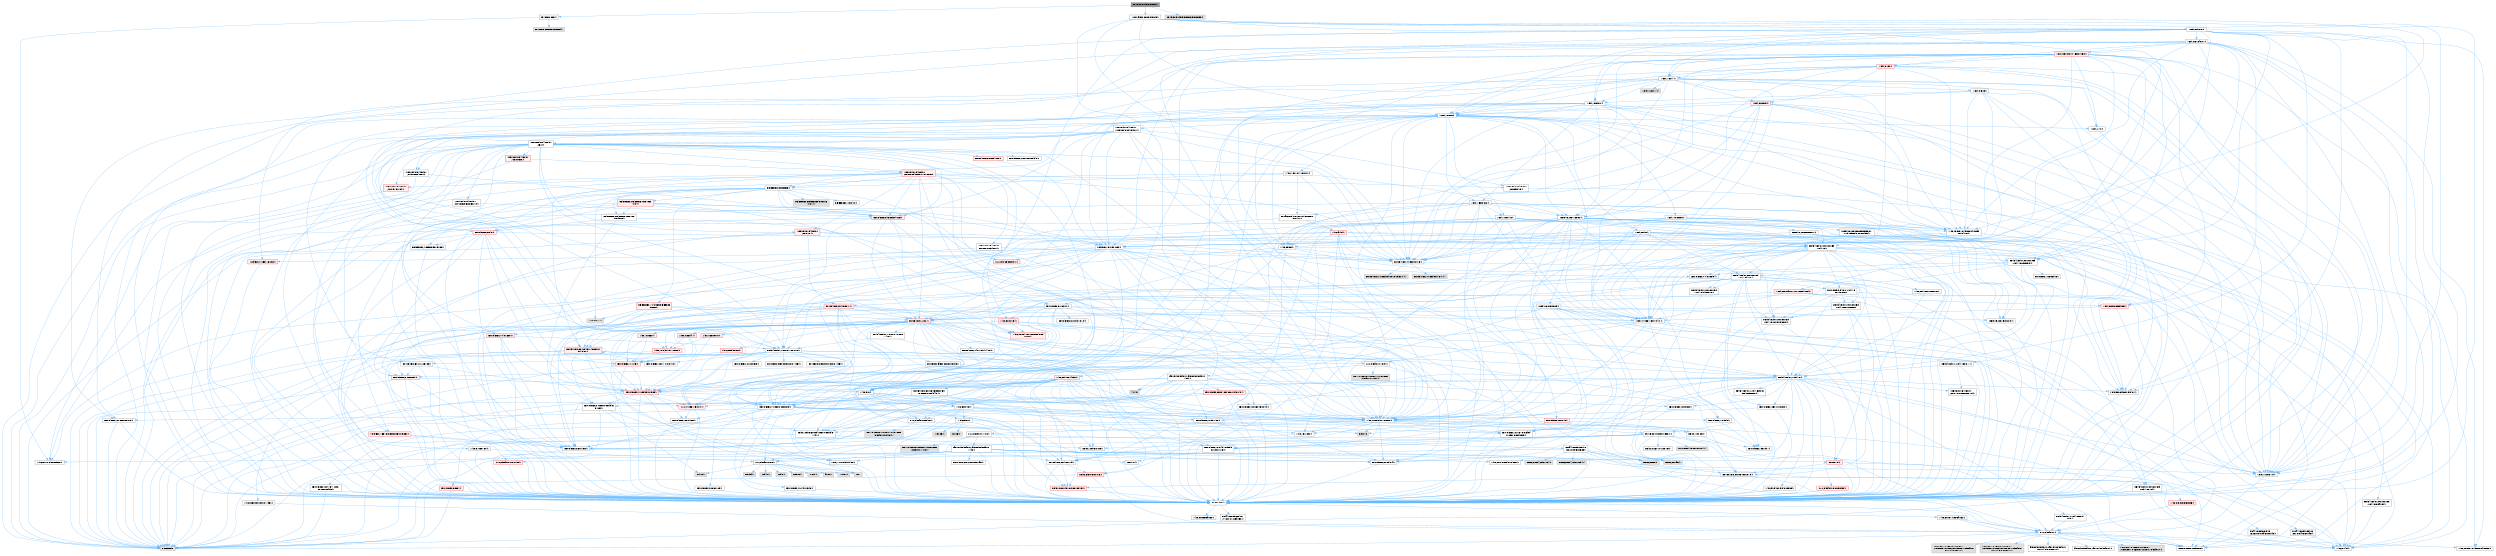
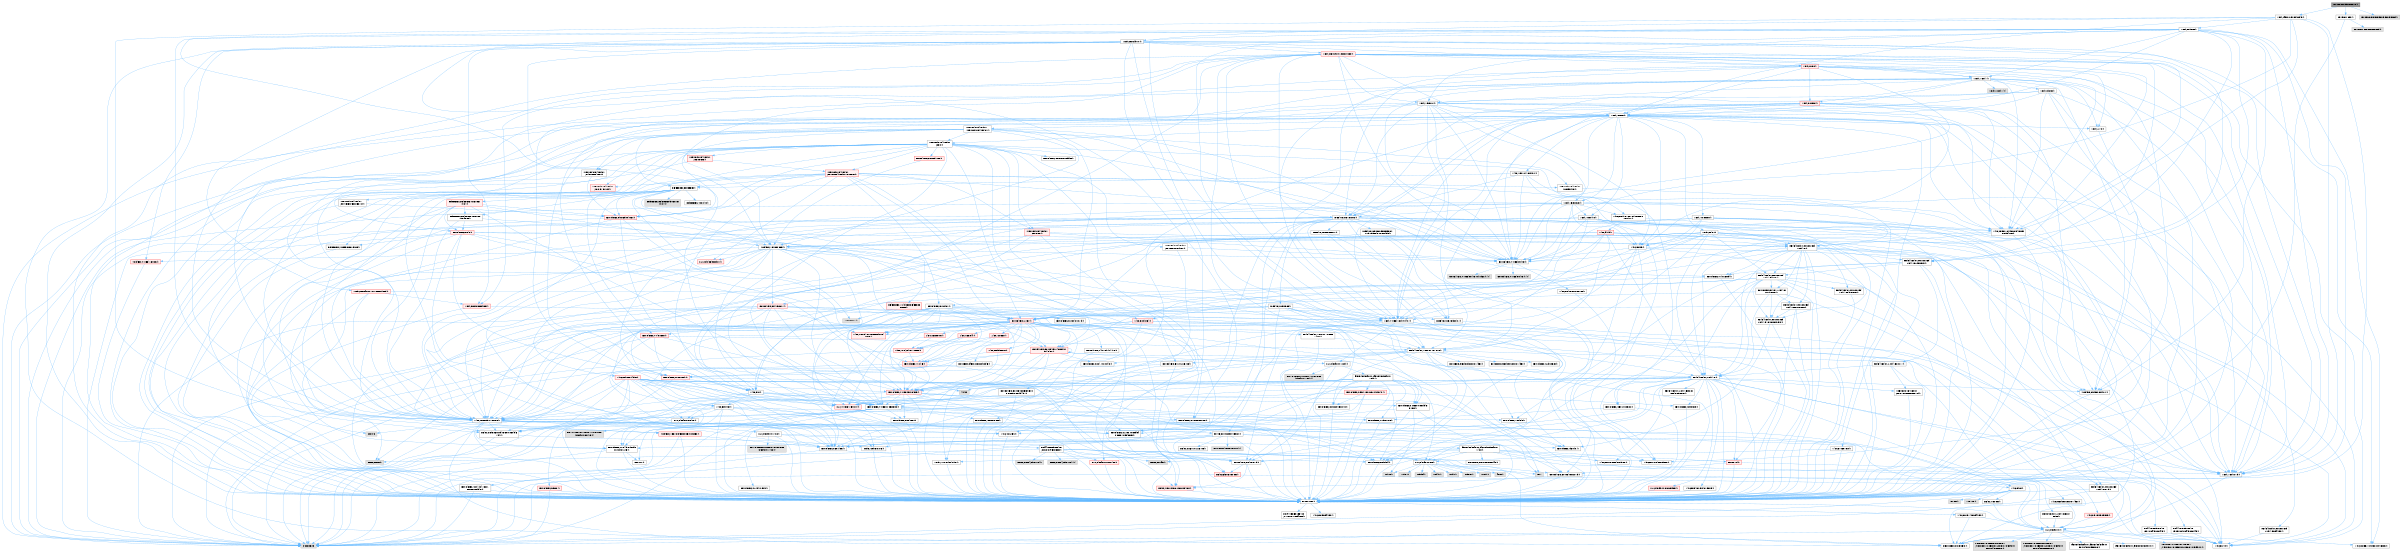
(1297, 218) -> (1628, 218)
(2047, 277) -> none
(510, 378) -> (1089, 391)
(1557, 421) -> none
